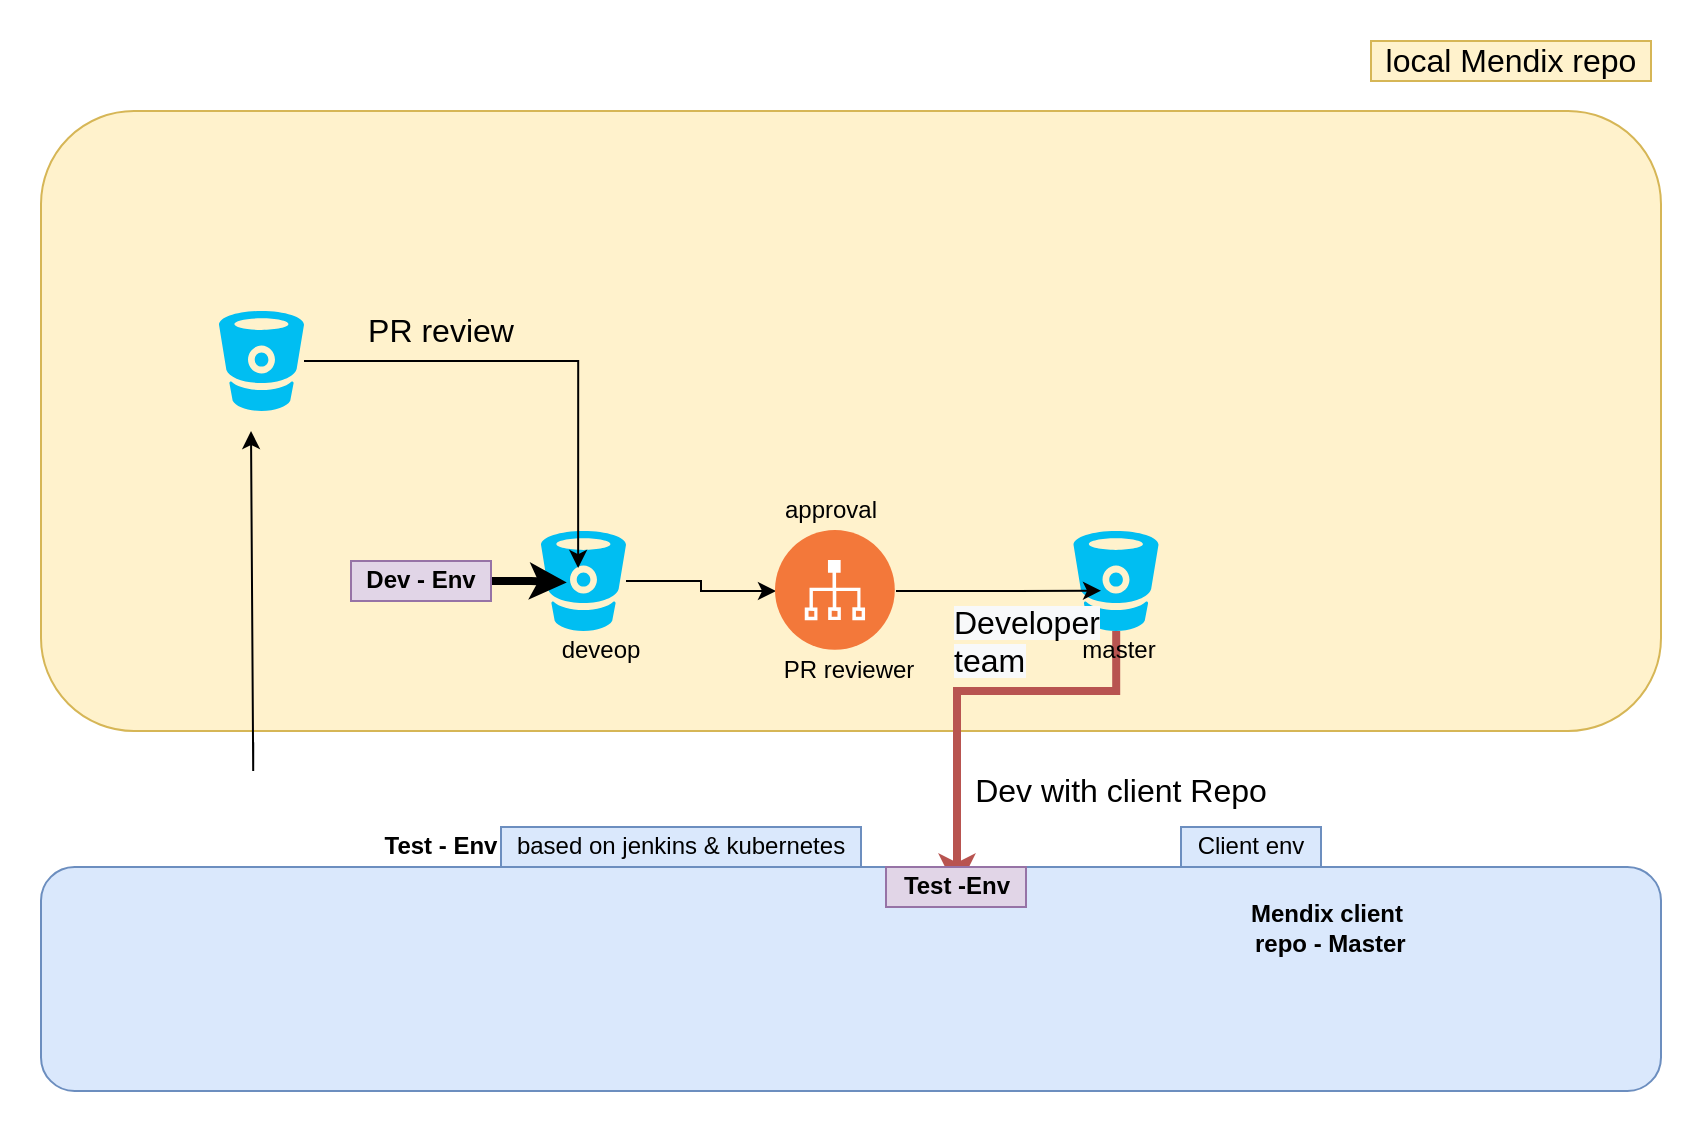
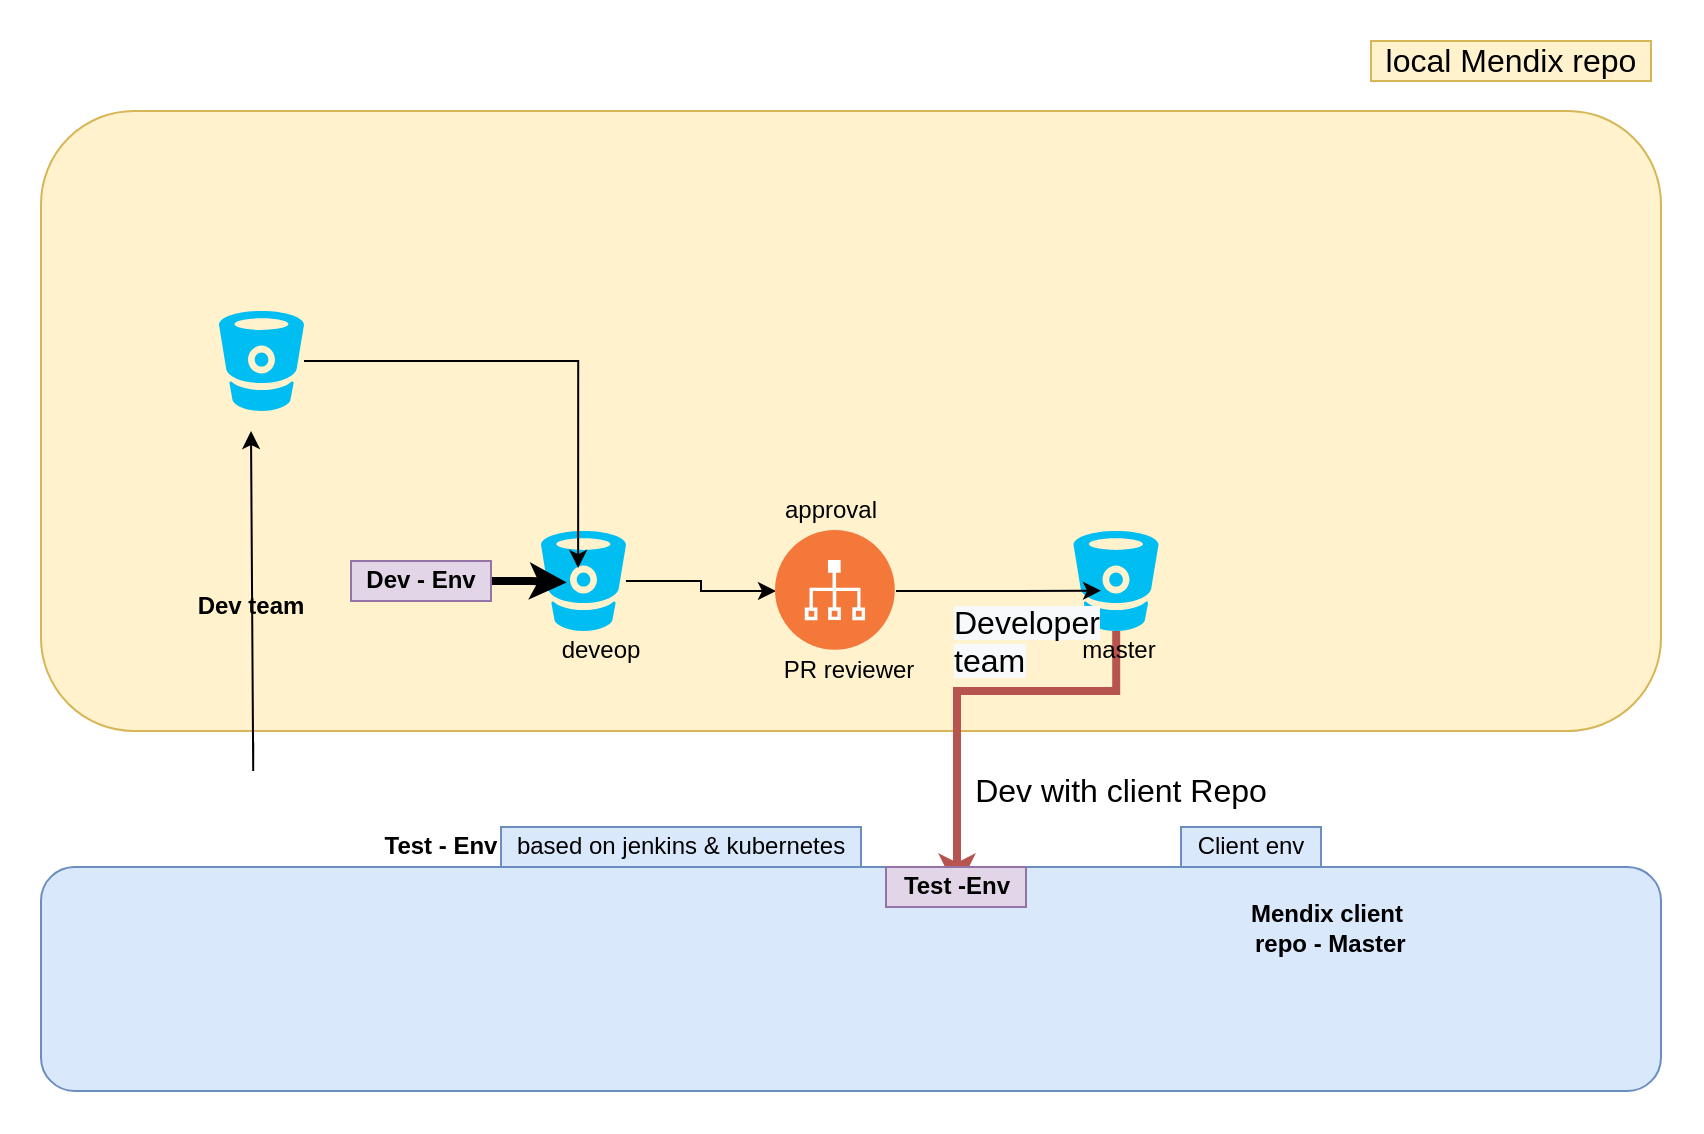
(441, 331) -> none
none -> (251, 621)
